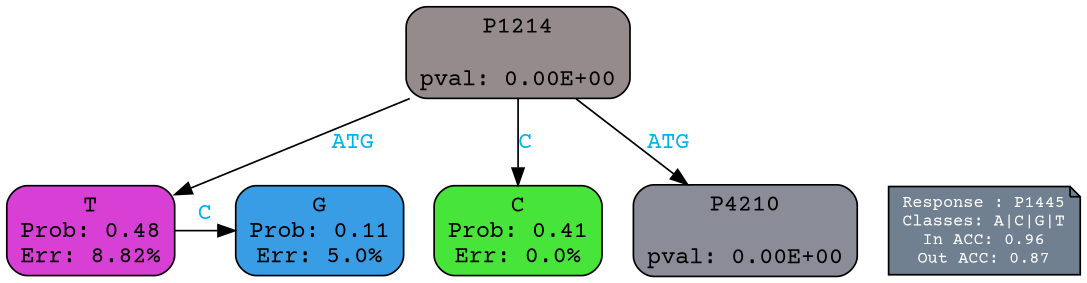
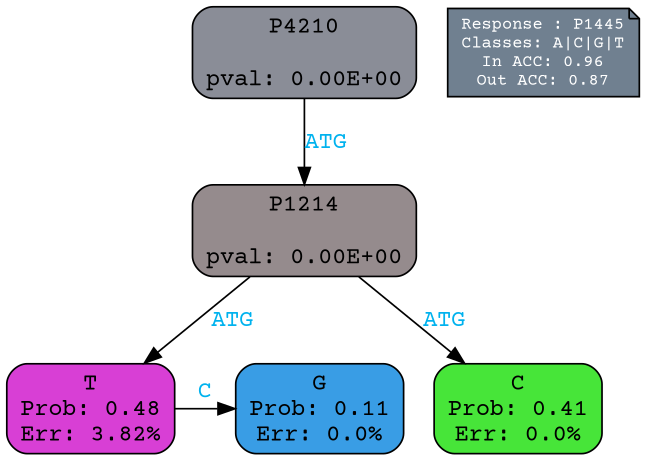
(625, 136) -> (304, 133)
(526, 142) -> (444, 320)
(91, 231) -> (91, 409)
(320, 231) -> (320, 409)
